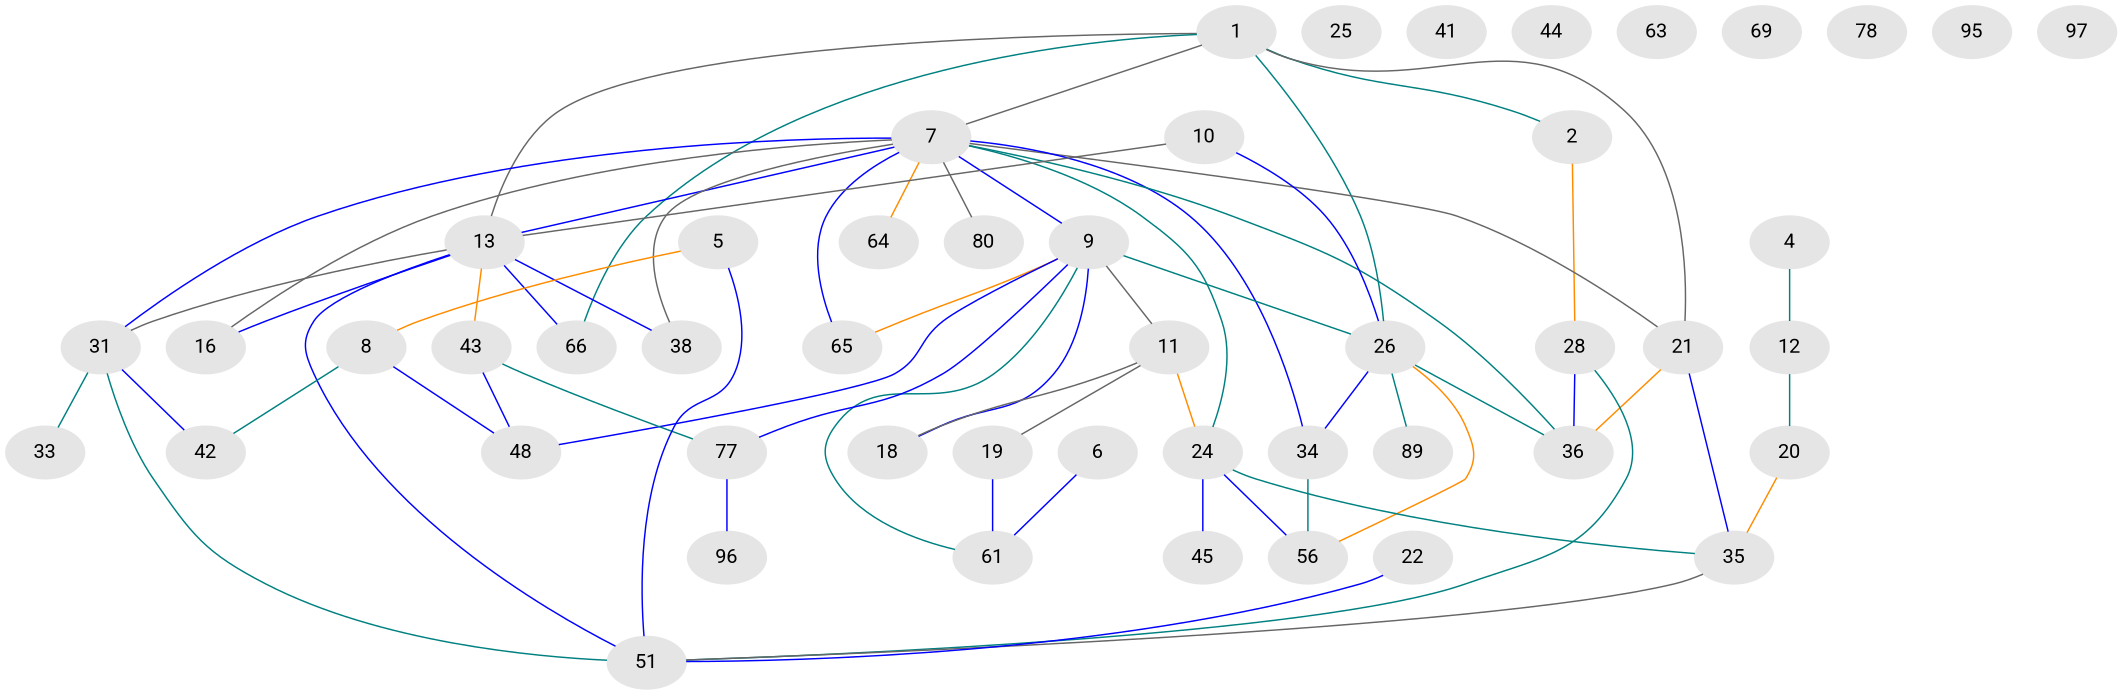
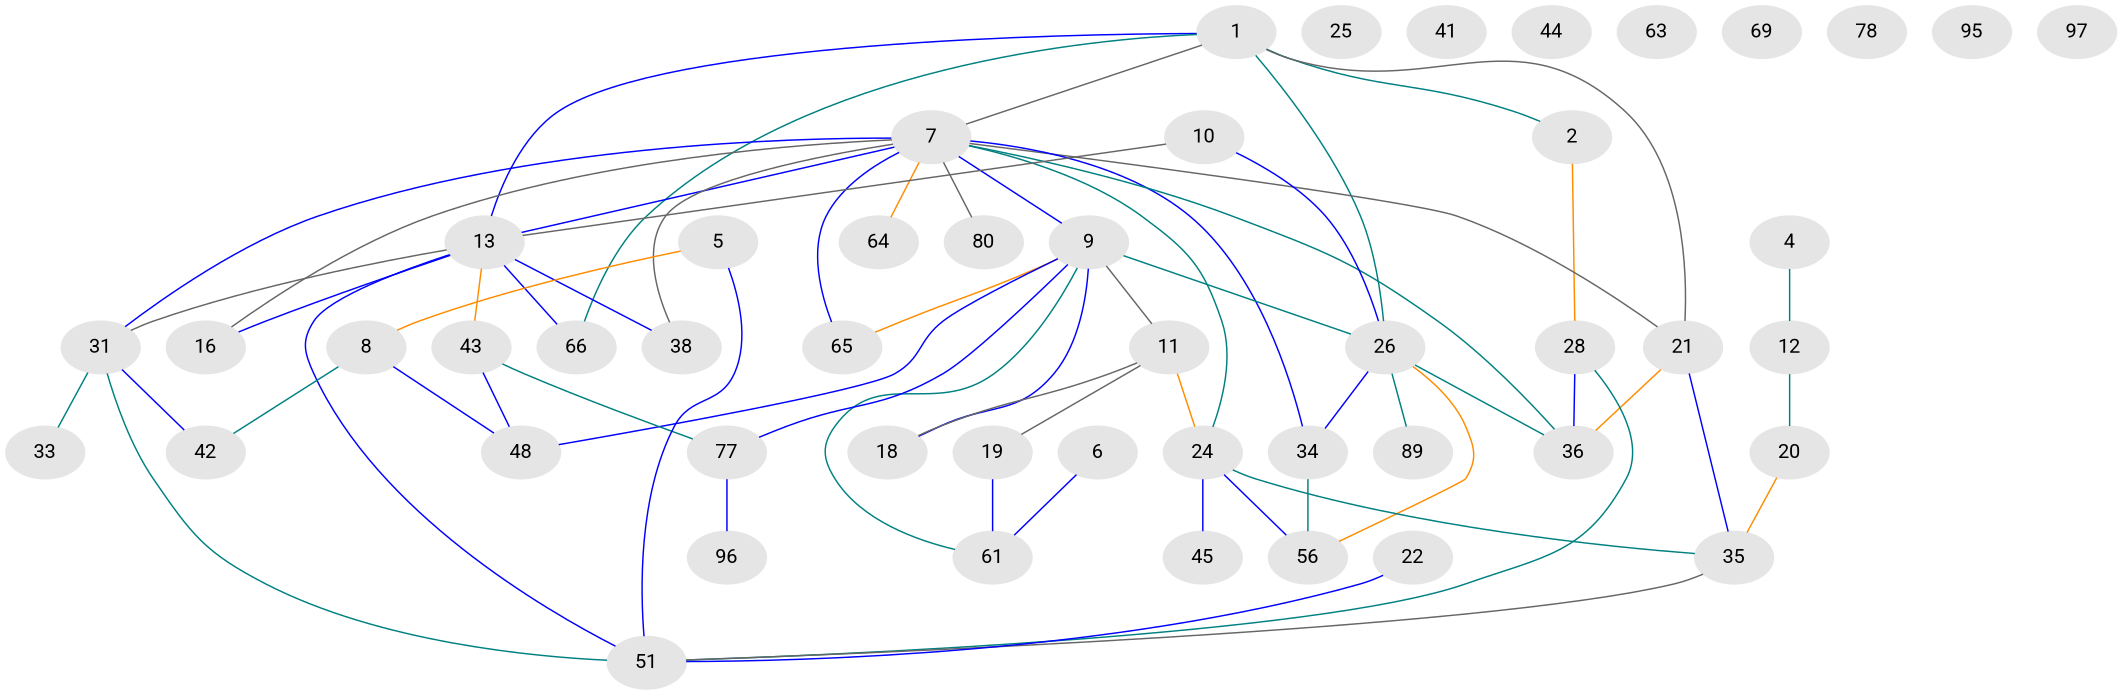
(810, 52) -> (810, 52)
